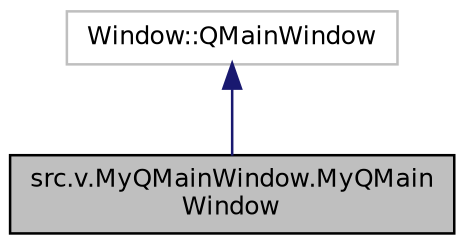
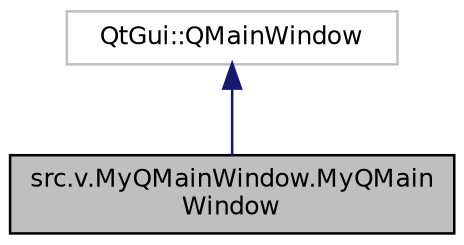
(232, 38) -> (232, 38)
